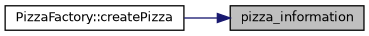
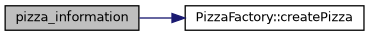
(201, 18) -> (156, 18)
